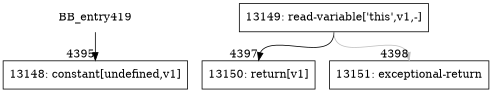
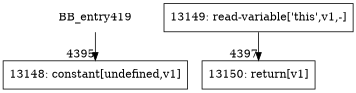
(409, 75) -> none
